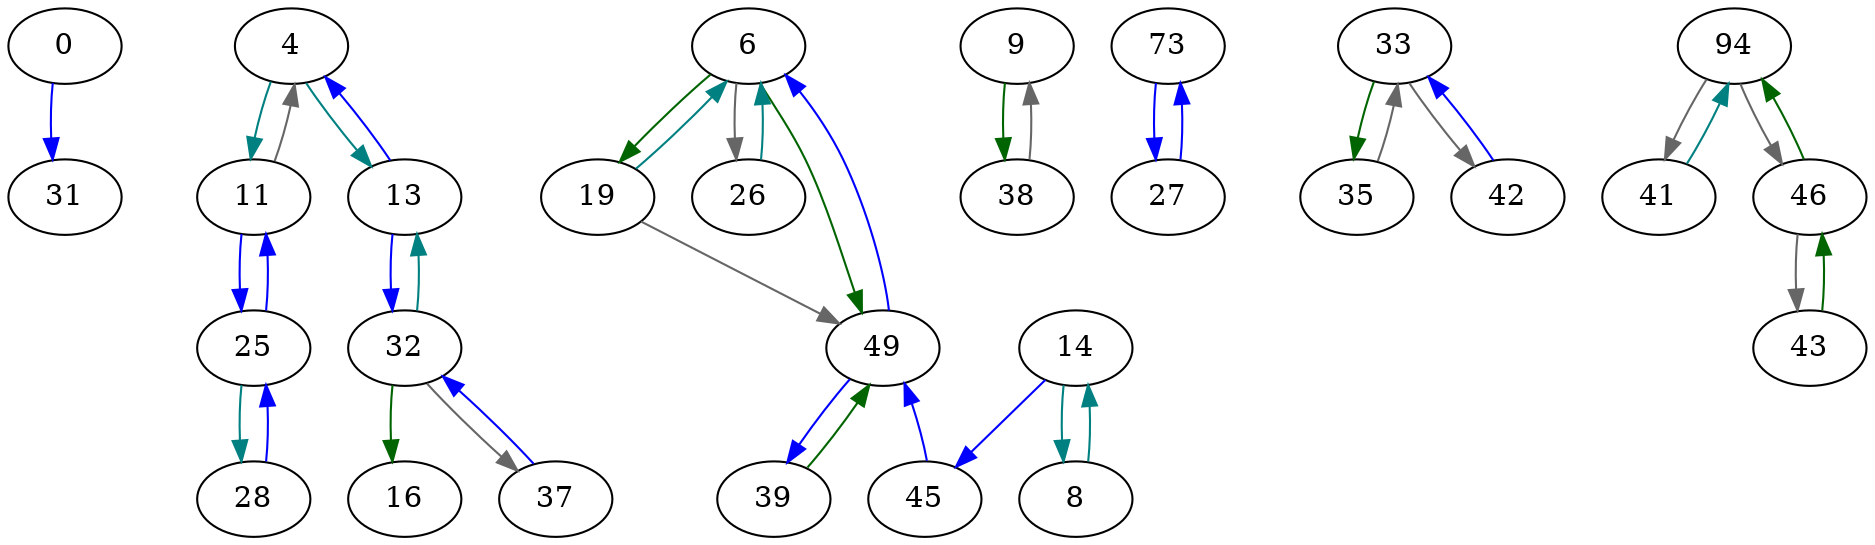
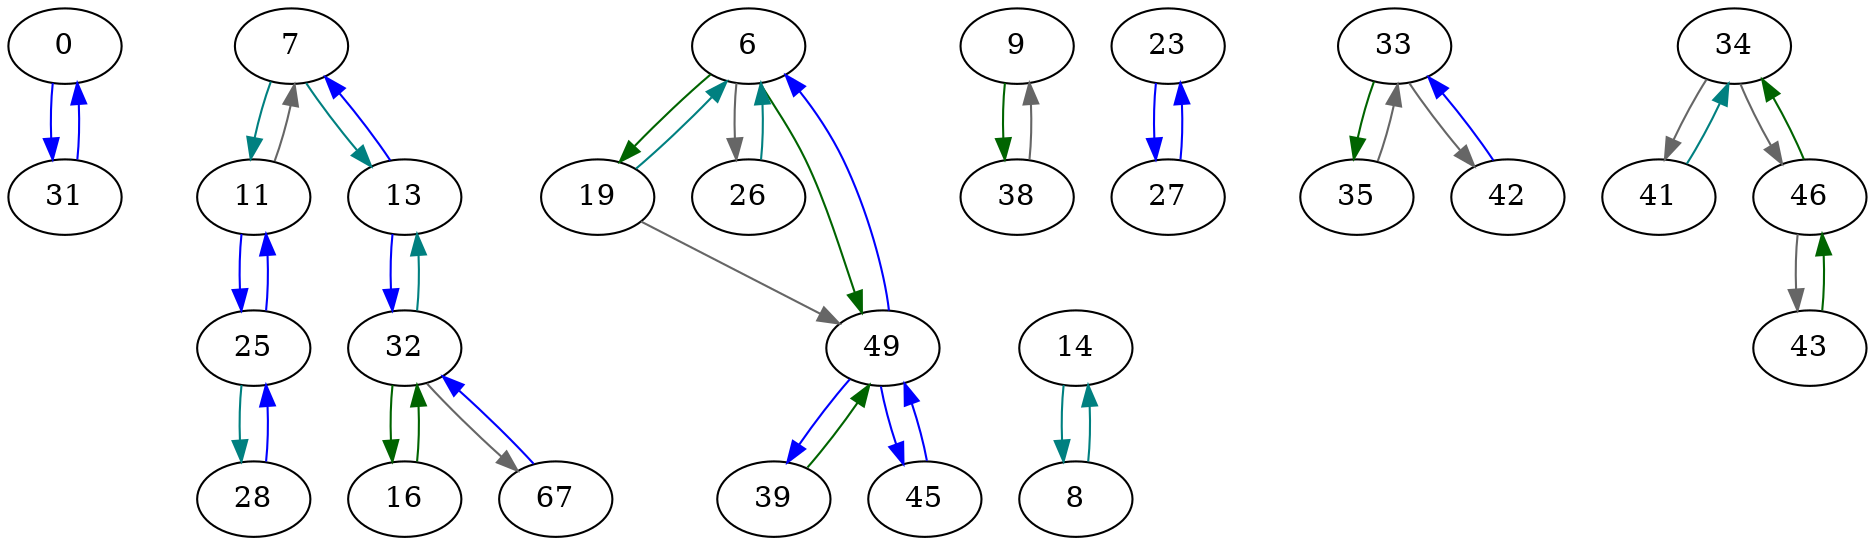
(292, 46) -> (292, 46)
(1168, 46) -> (1168, 46)
(1734, 46) -> (1734, 46)
none -> (79, 132)
(1008, 416) -> (888, 416)
none -> (419, 434)
(556, 499) -> (556, 499)
